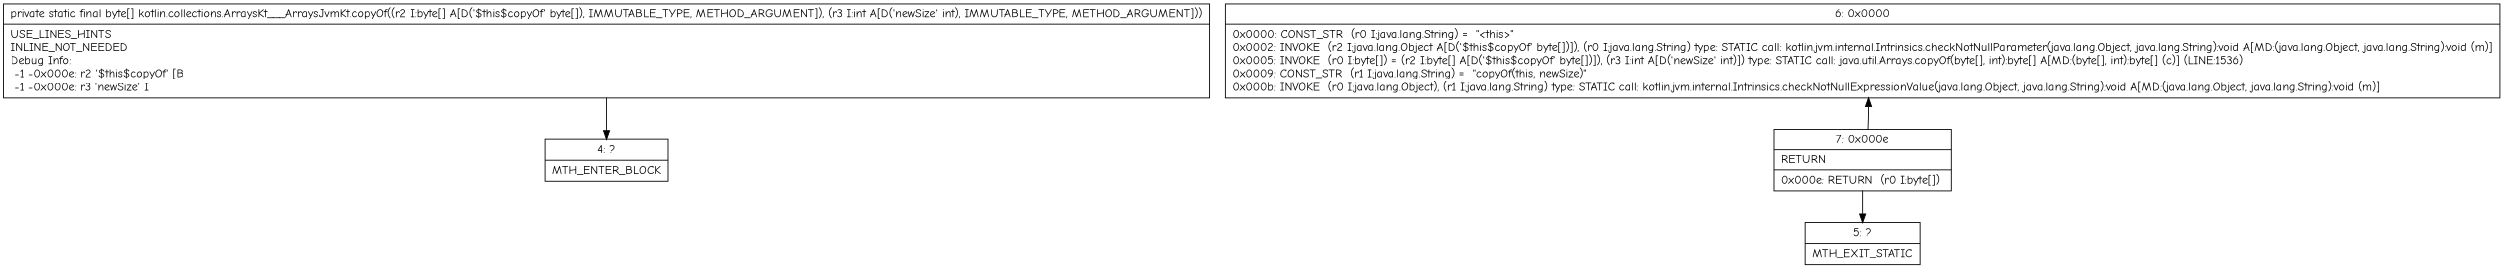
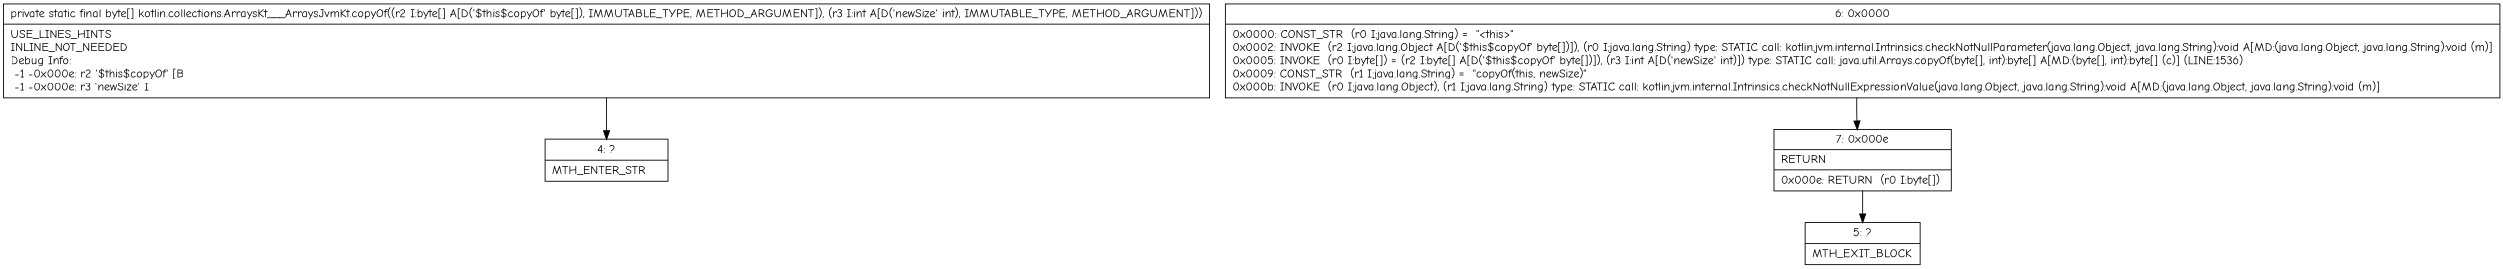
(1868, 118) -> (1857, 109)
(607, 170) -> (599, 170)
(1863, 254) -> (1862, 254)
